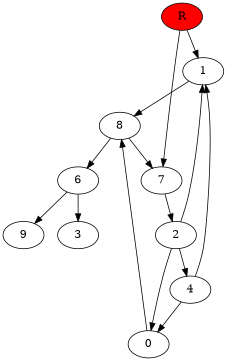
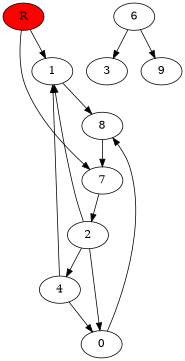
(101, 150) -> none
